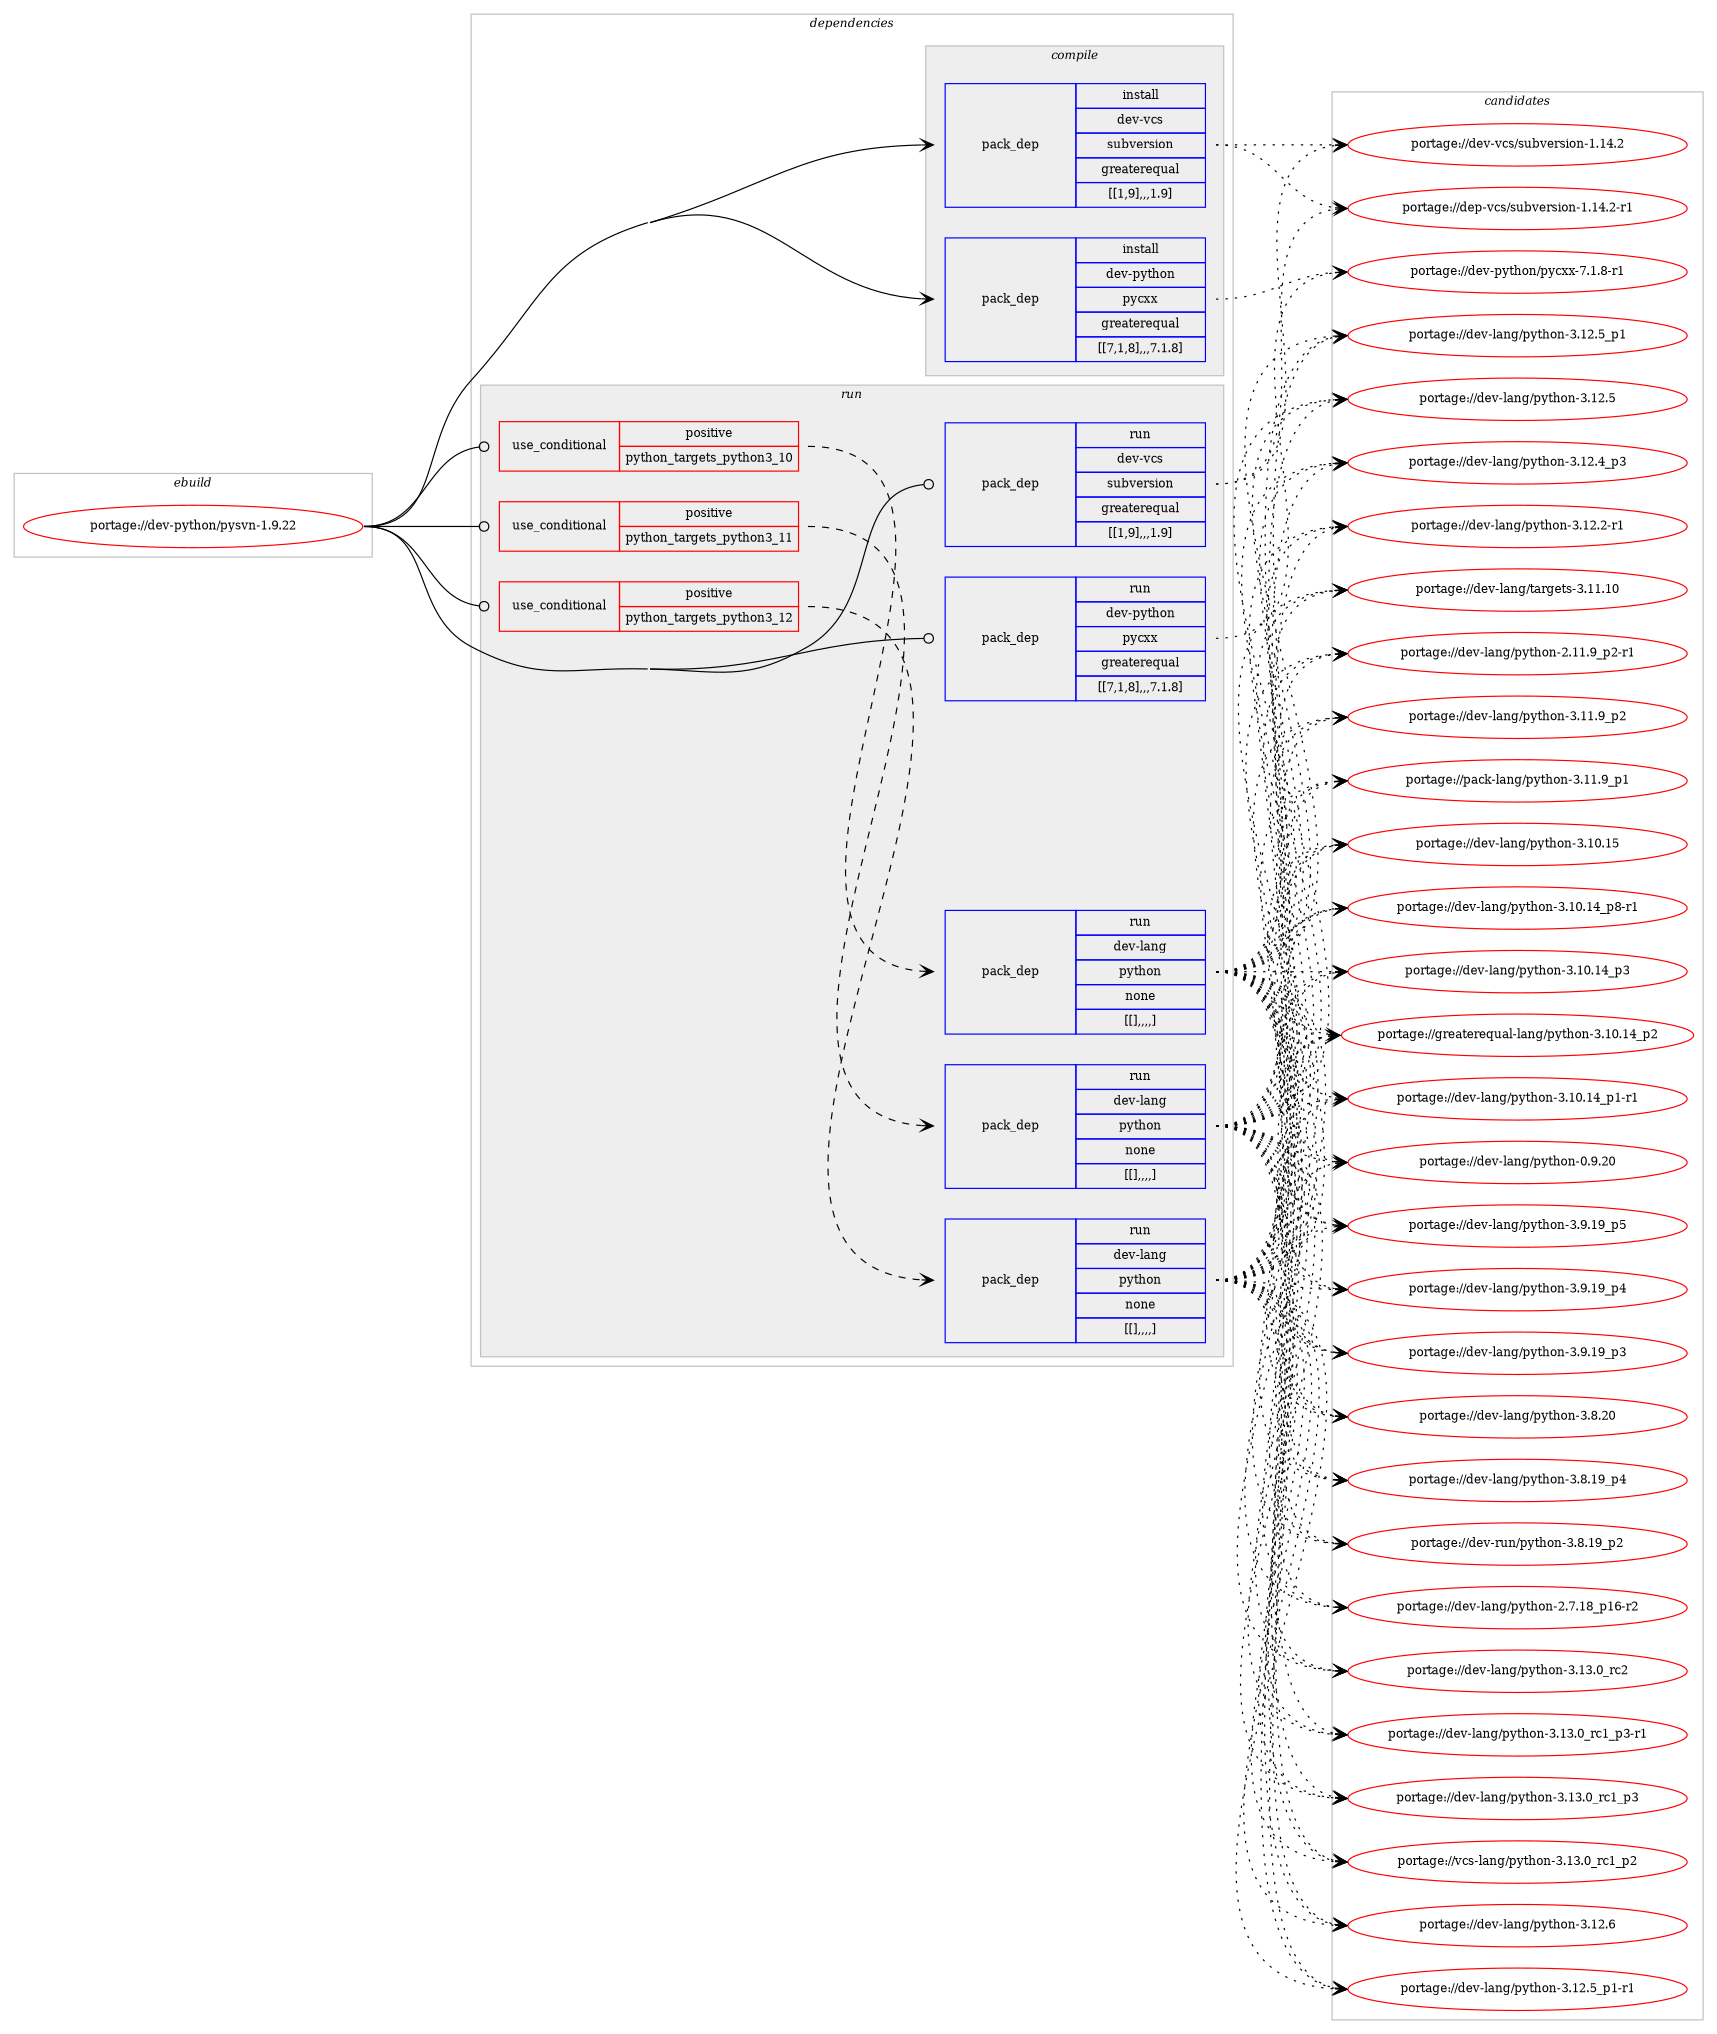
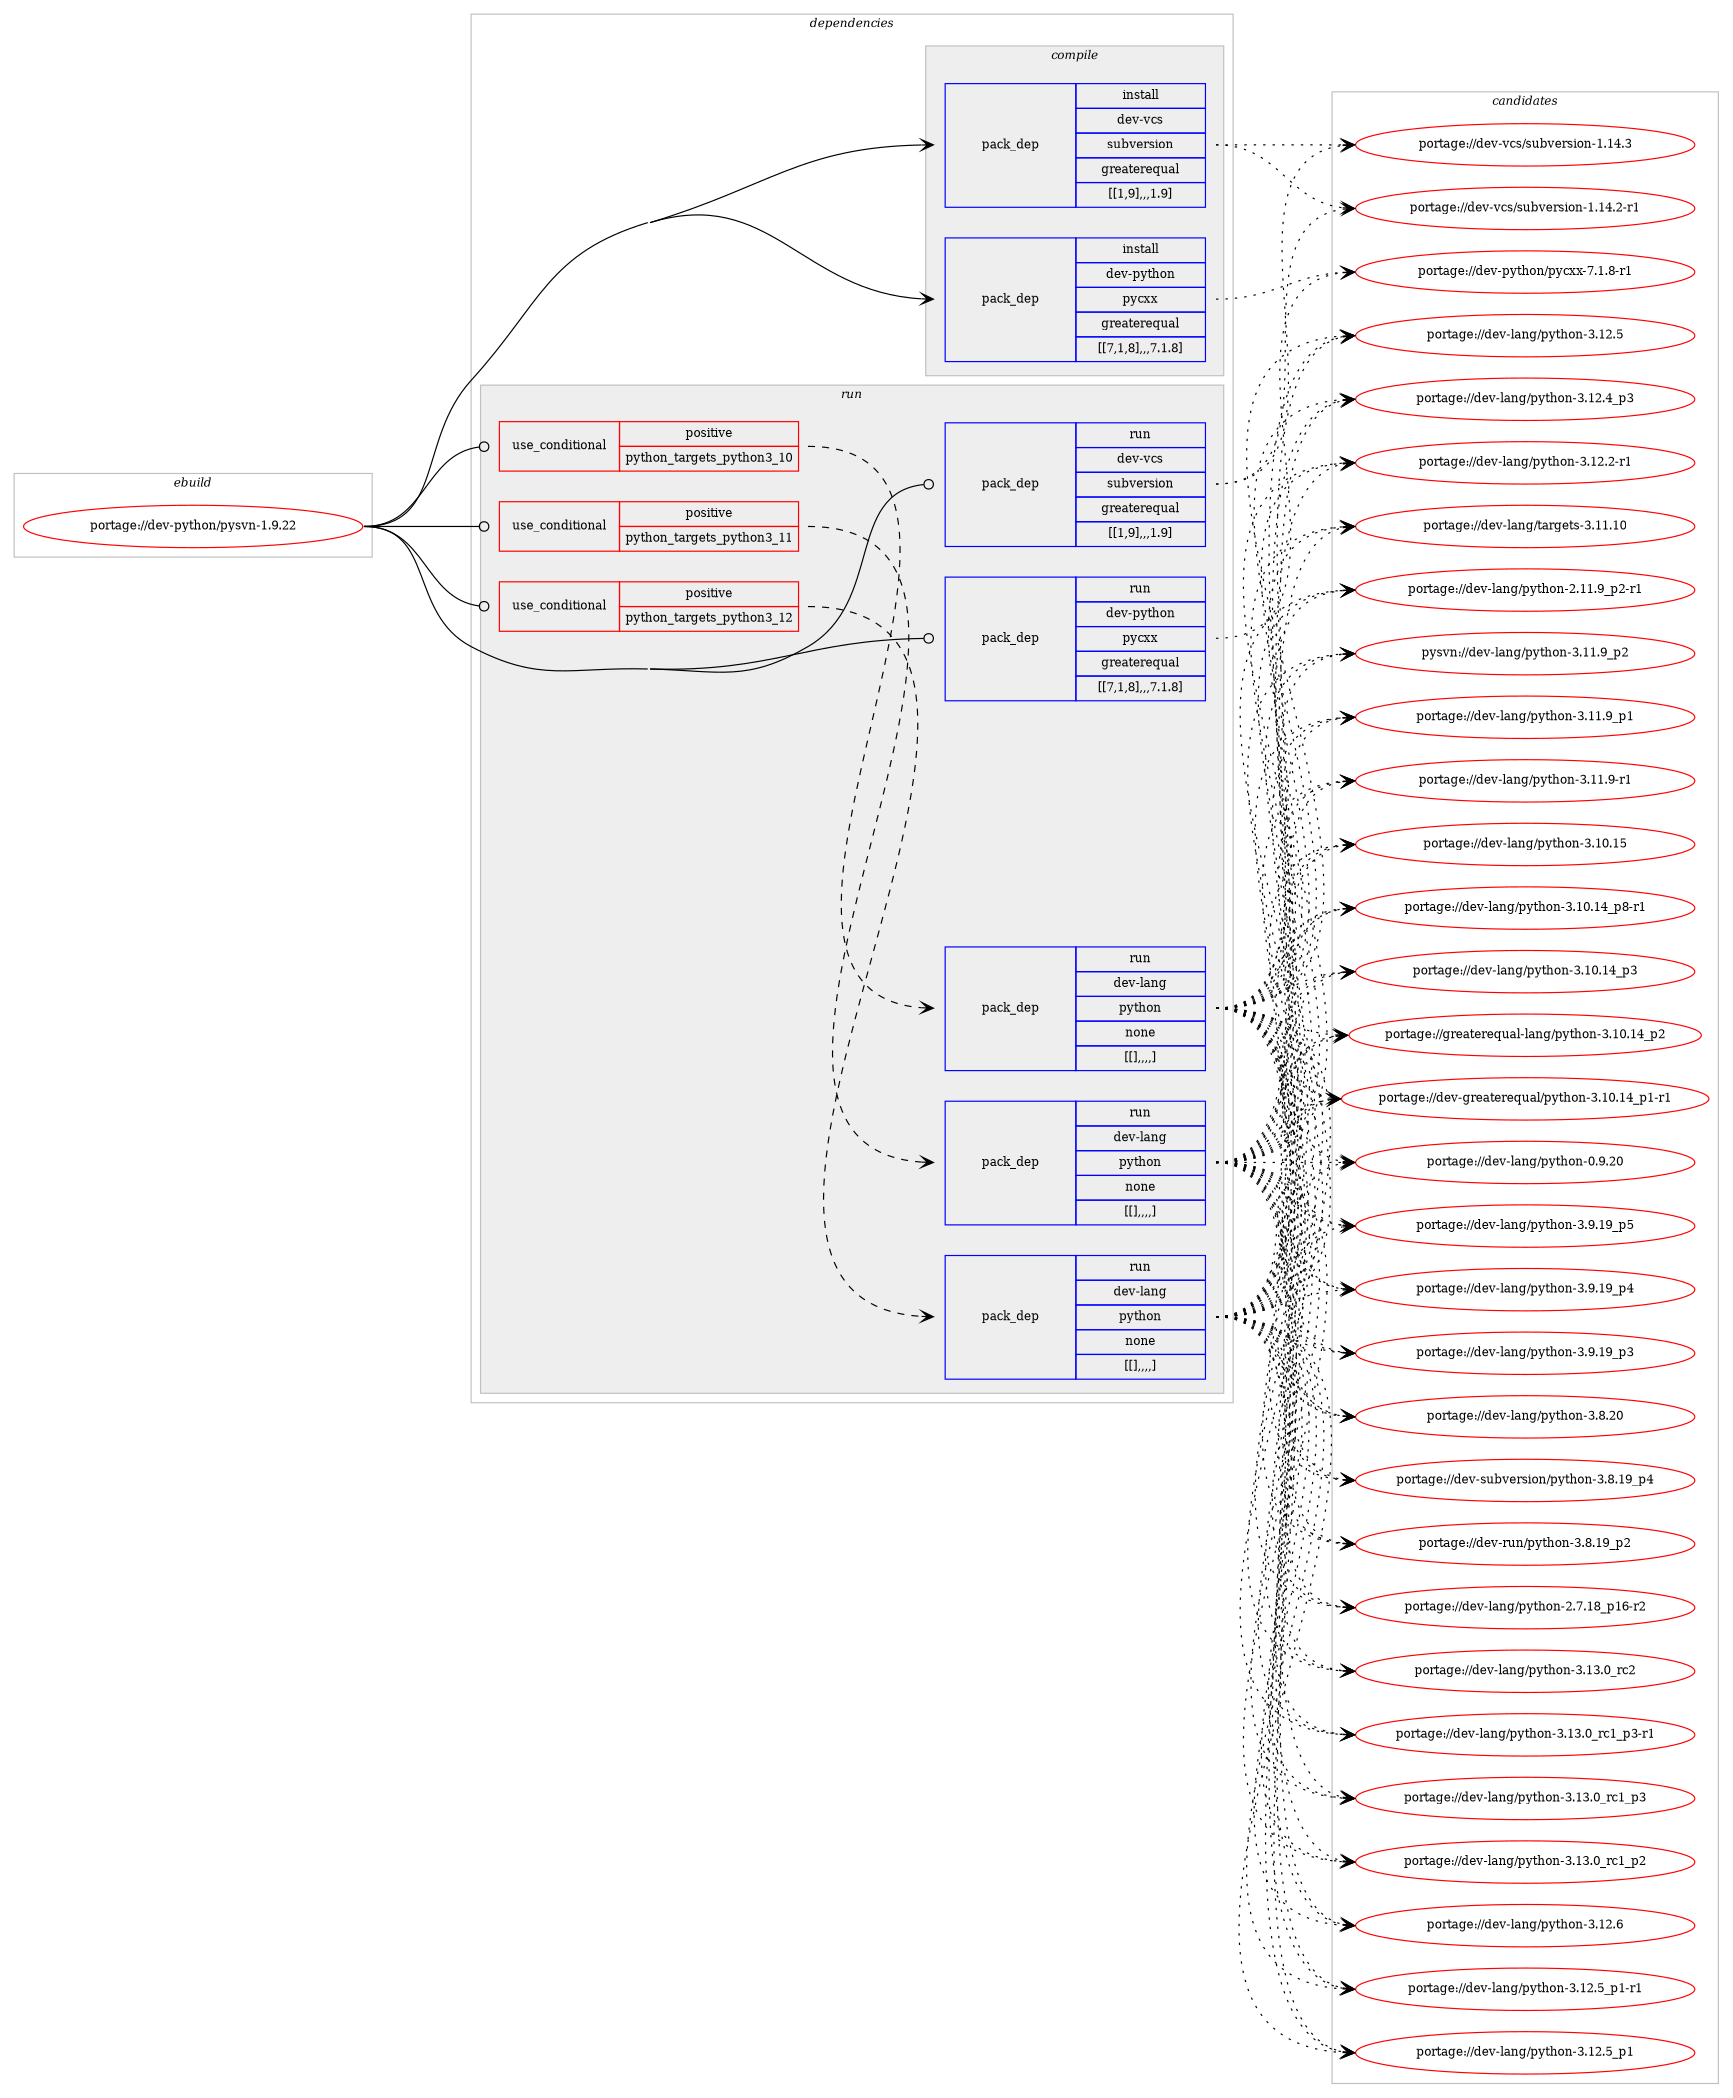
(1518, 145) -> (1525, 145)
(1518, 208) -> (1525, 208)
(1518, 717) -> (1525, 654)
(1518, 781) -> (1525, 717)
none -> (1525, 781)
(1518, 1099) -> (1525, 1099)
(1518, 1480) -> (1525, 1480)
(1518, 1862) -> (1525, 1862)
